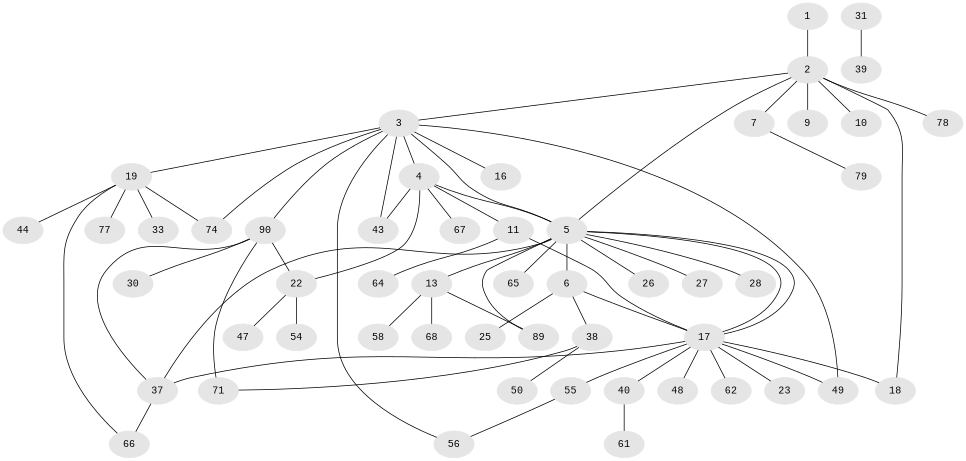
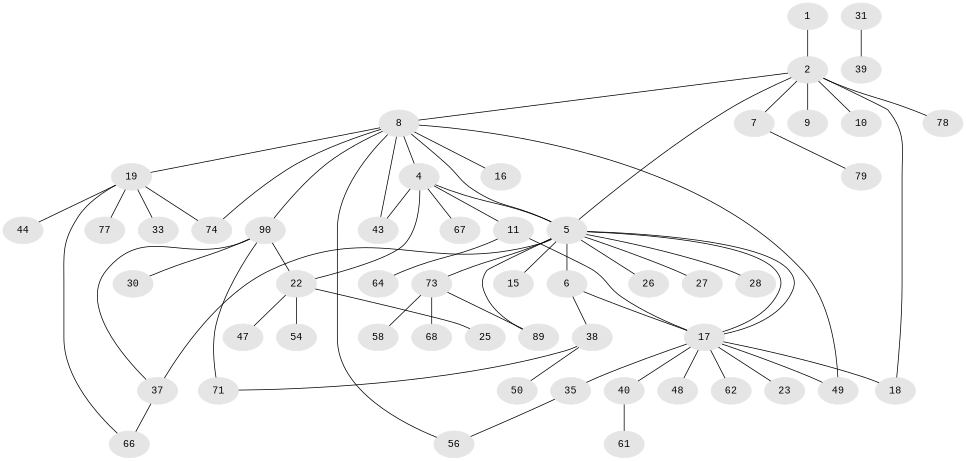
(399, 123) -> (399, 123)
(432, 284) -> (432, 284)
(513, 284) -> (513, 284)
(526, 311) -> (393, 307)
(429, 357) -> none
(571, 391) -> (571, 391)
